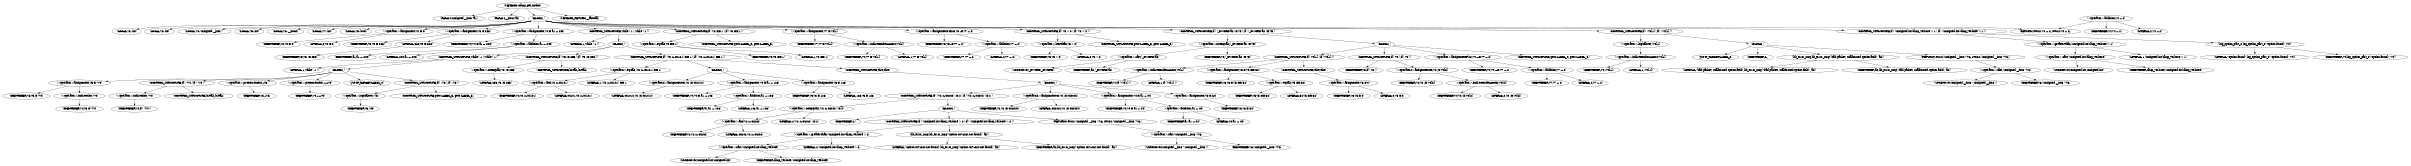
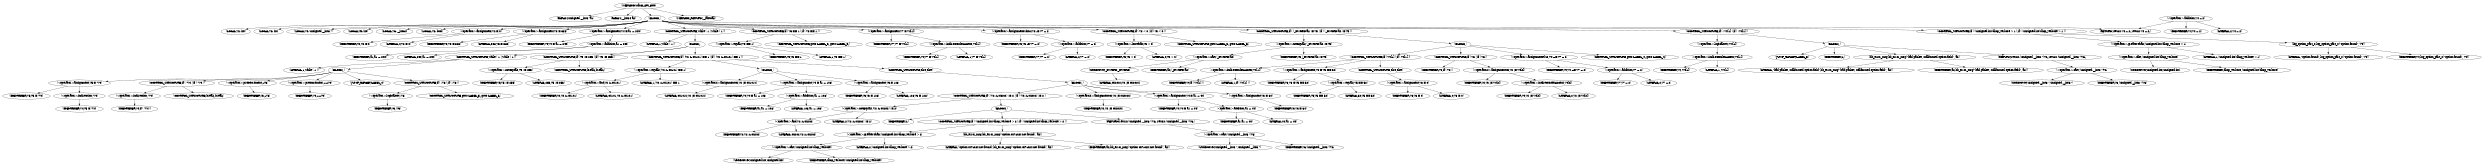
(522, 6) -> (639, 6)
(322, 32) -> none
(360, 51) -> (505, 76)
(1054, 102) -> (1114, 76)
